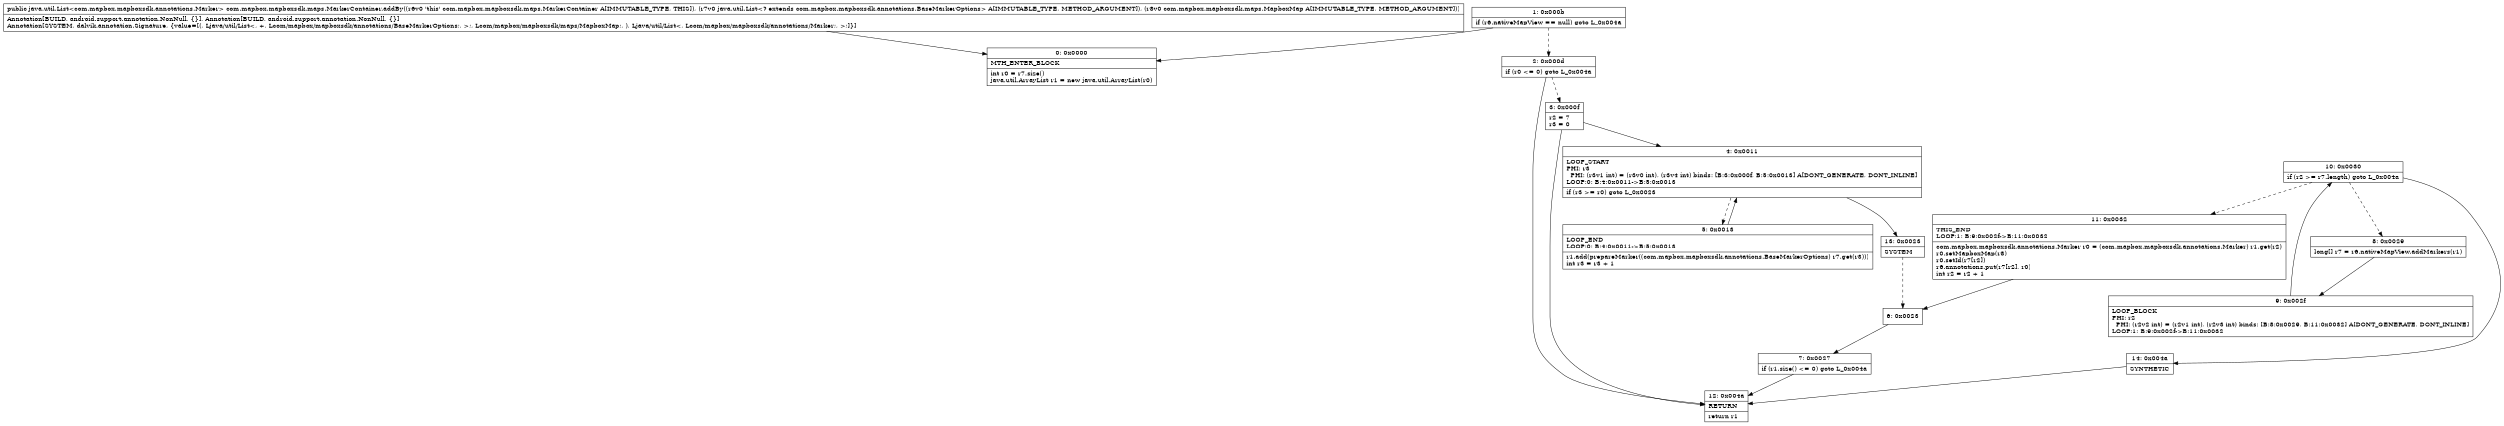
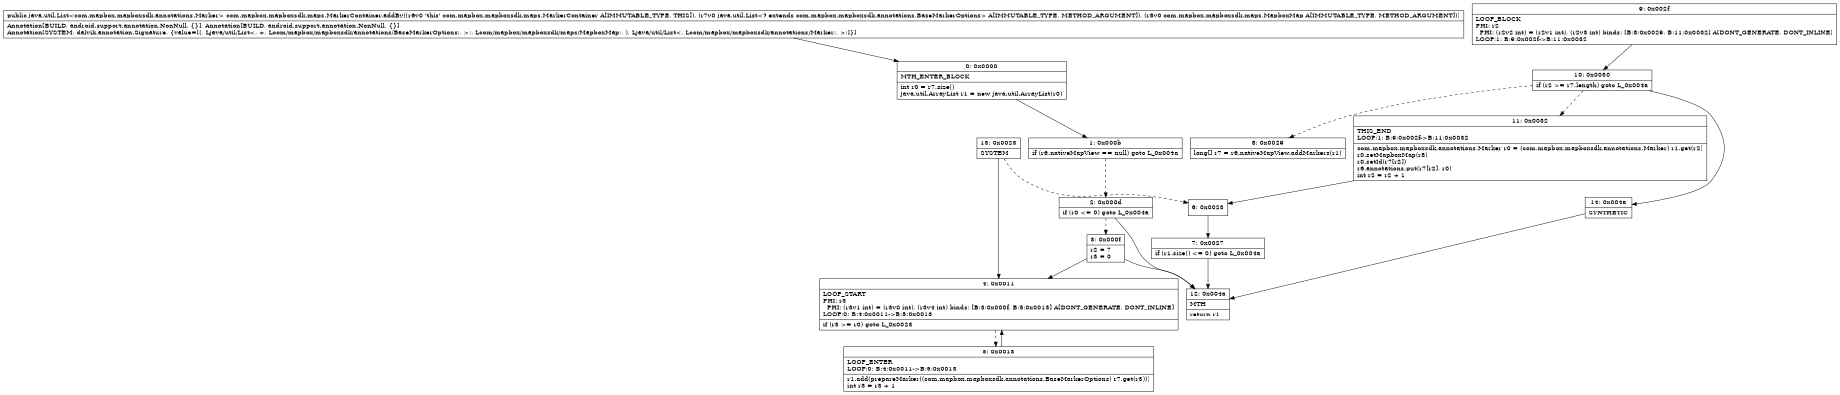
(1327, 47) -> (1049, 118)
(1873, 212) -> (999, 216)
(1585, 240) -> (870, 362)
(2349, 275) -> none
(1723, 406) -> (1198, 304)
